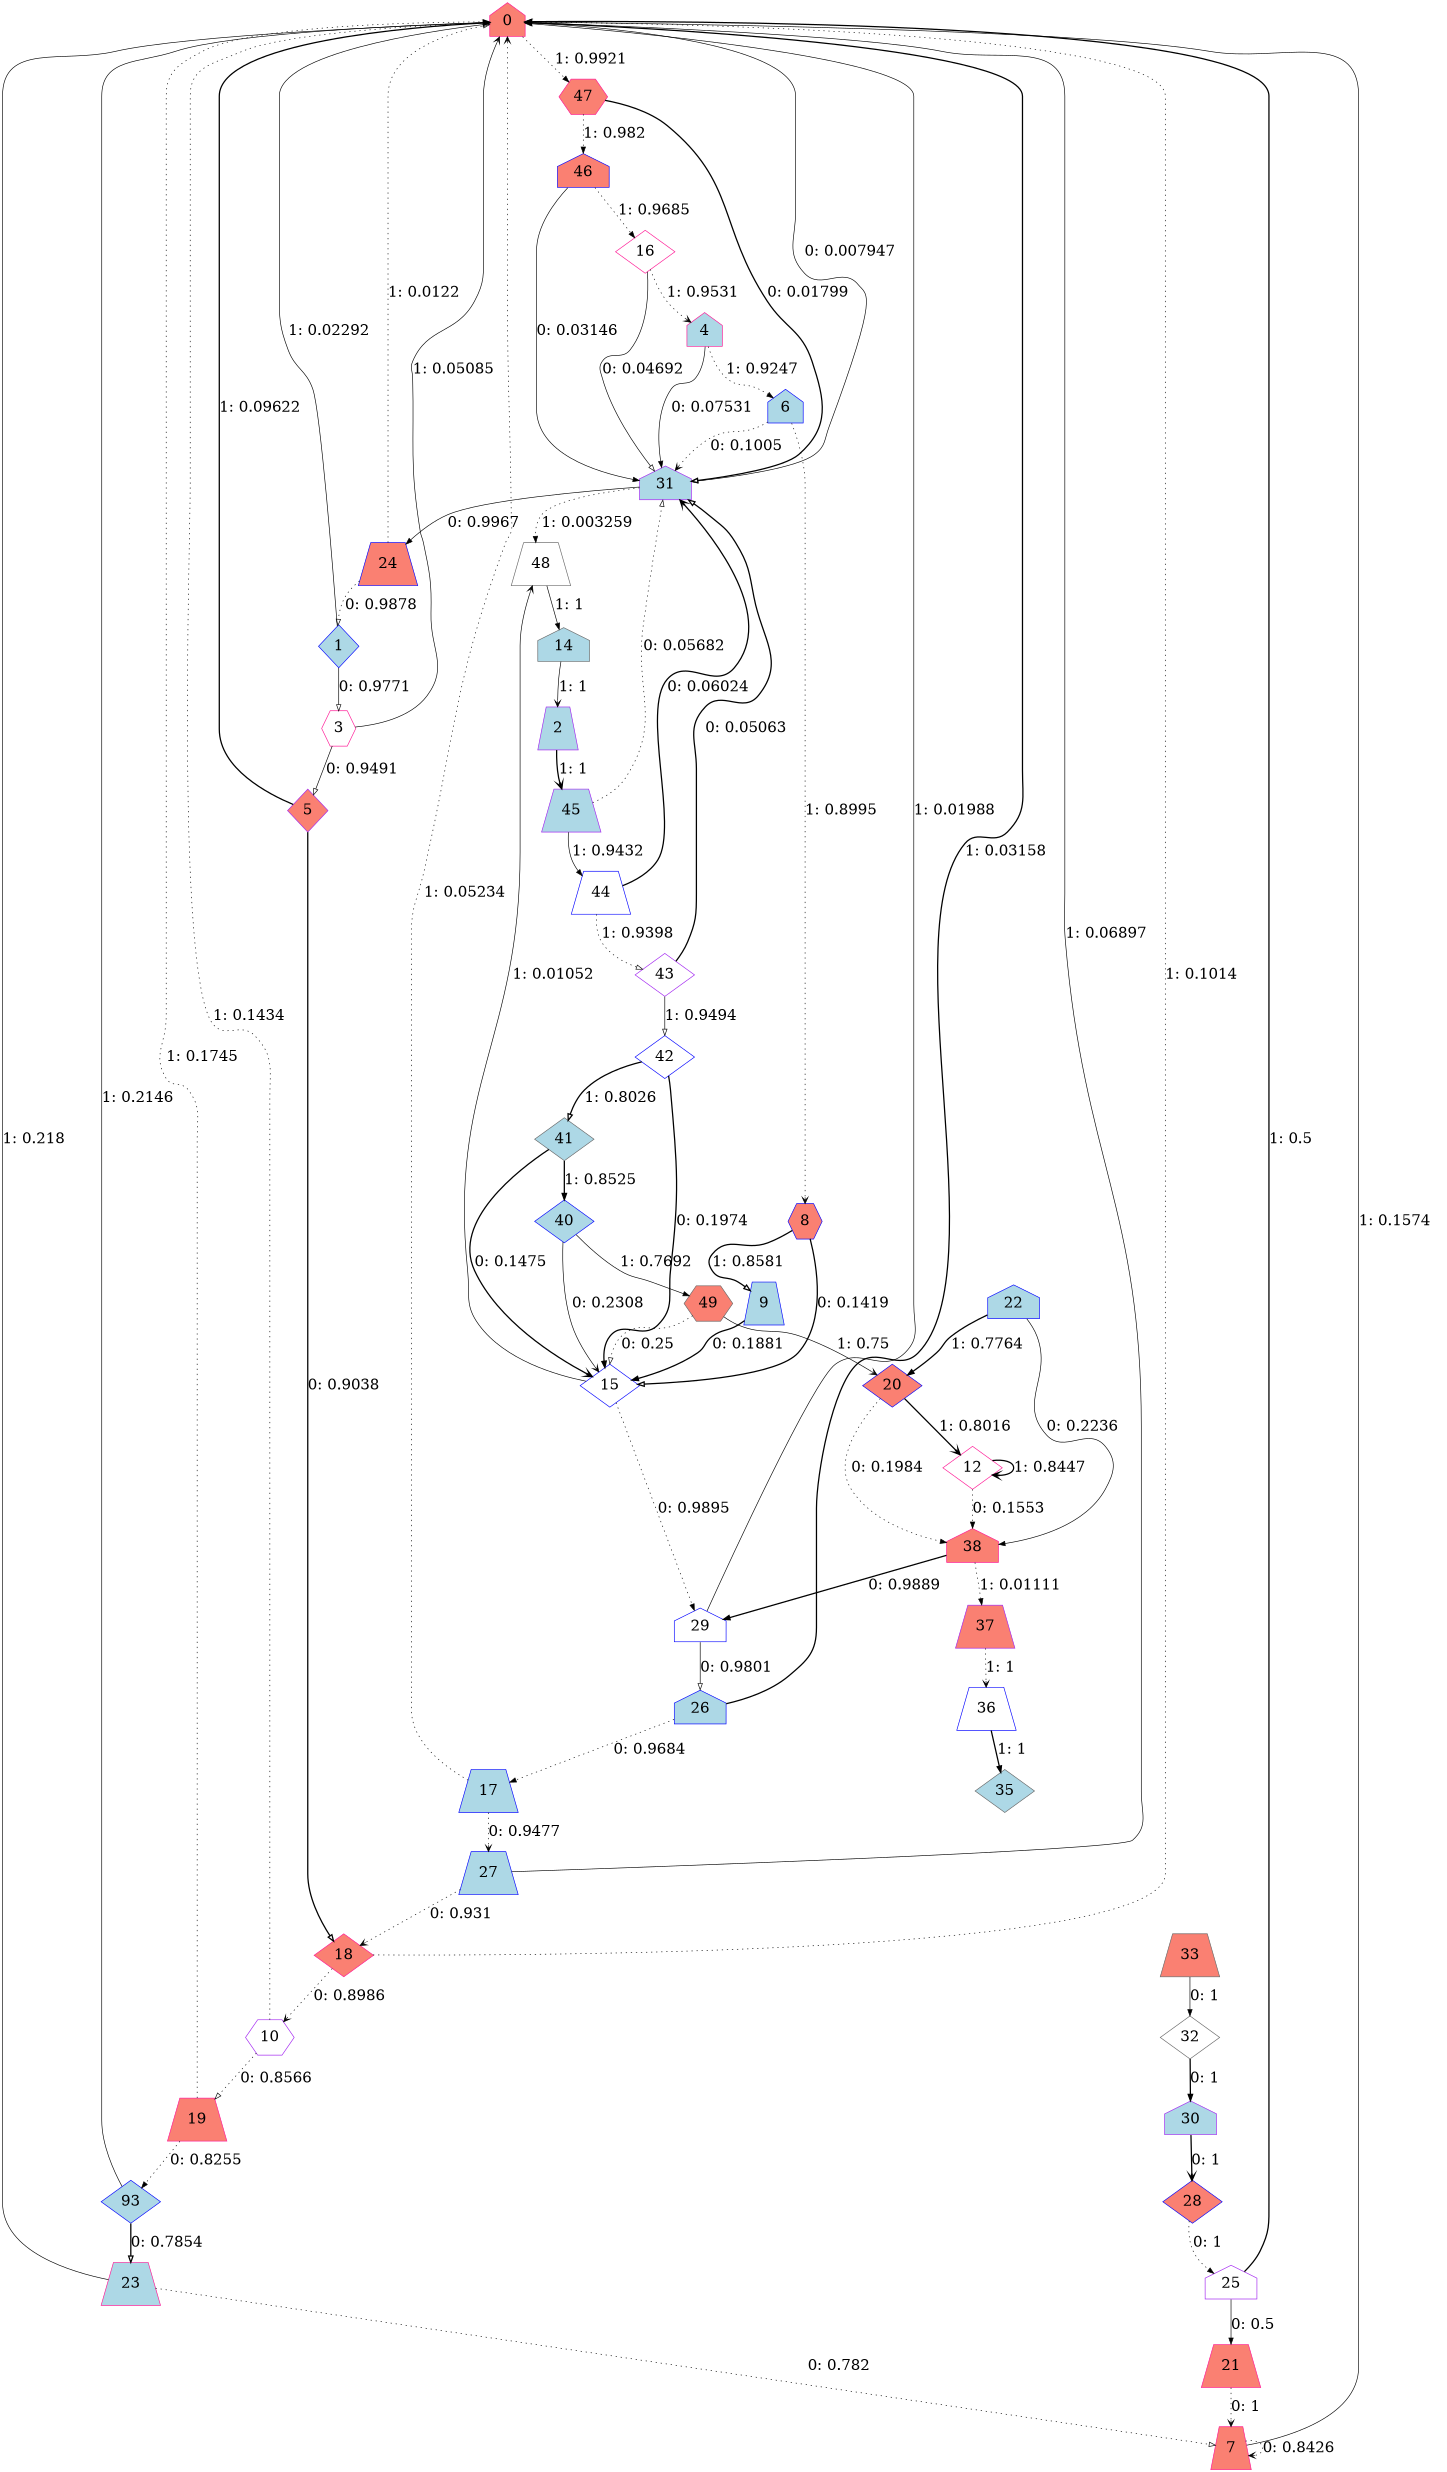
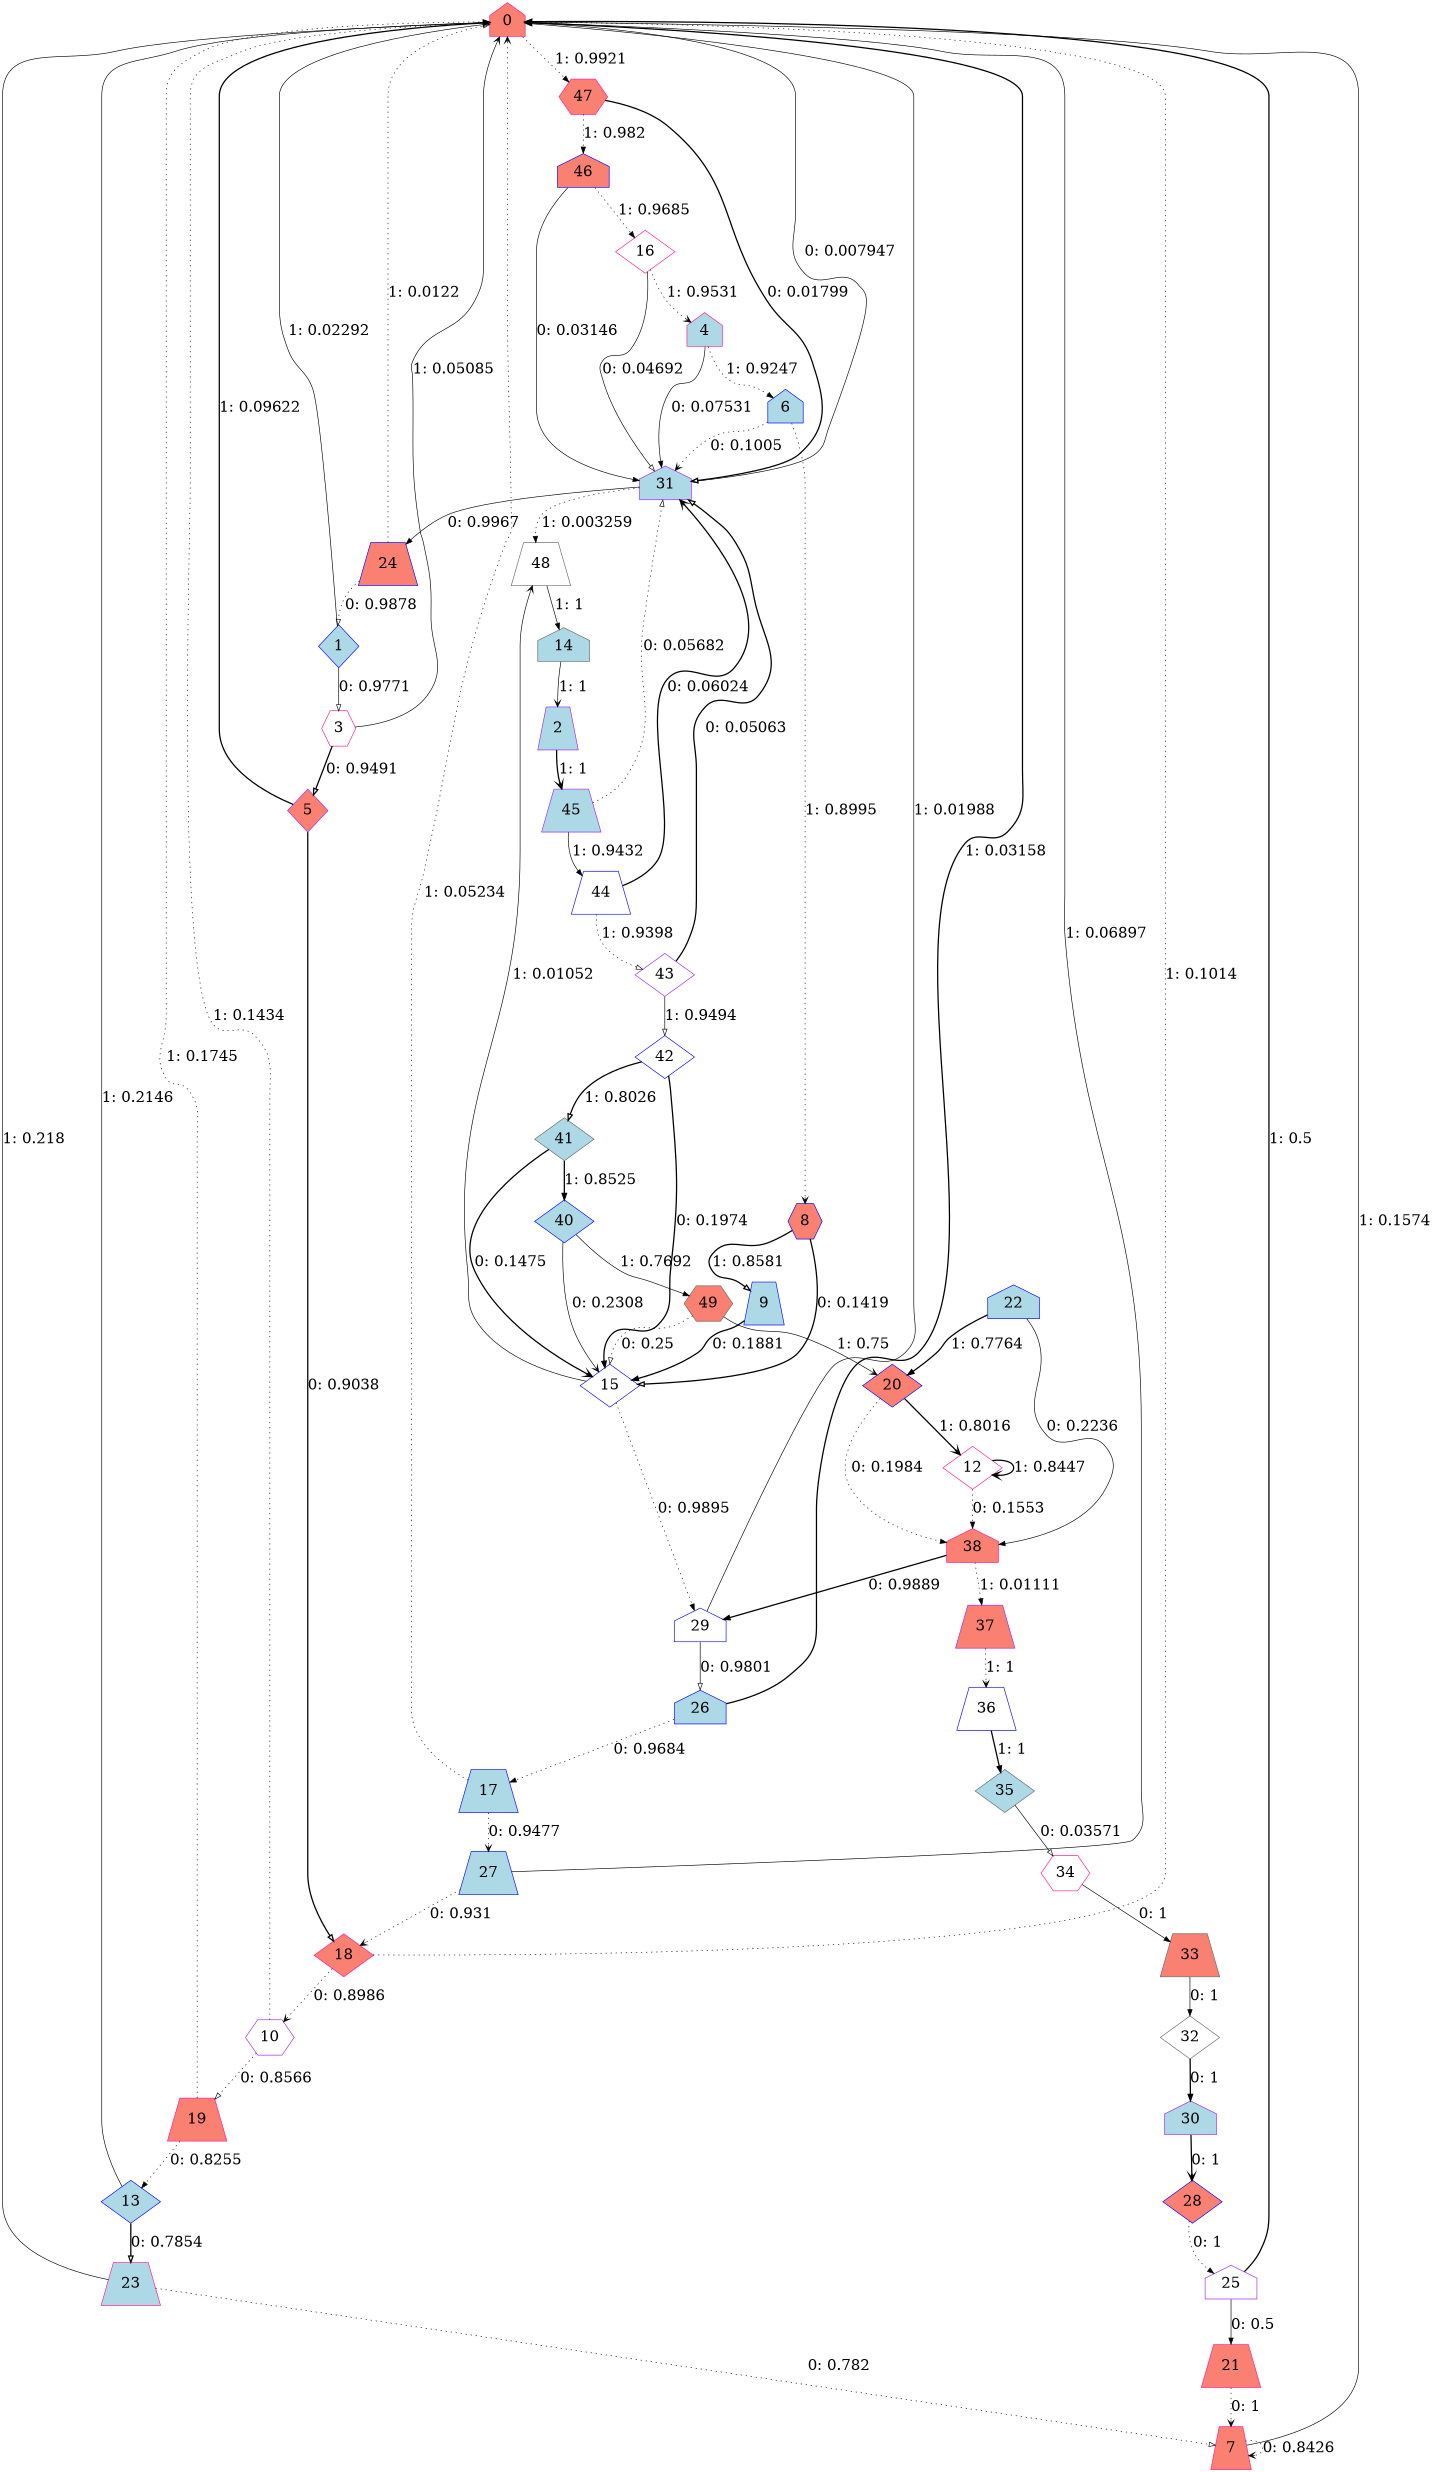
(324, 767) -> (324, 767)
none -> (1065, 1873)
(131, 2202) -> (131, 2202)
